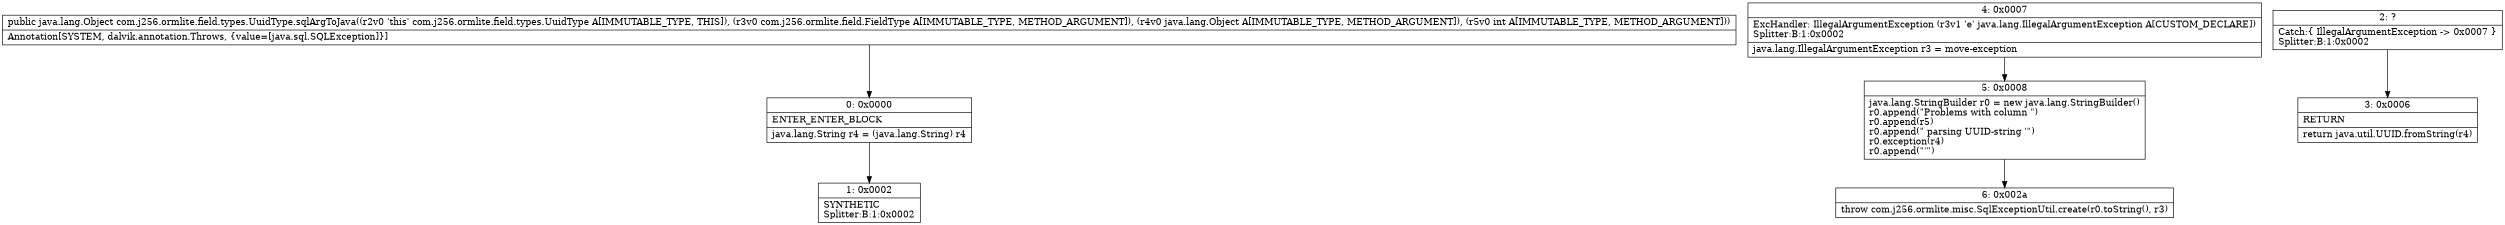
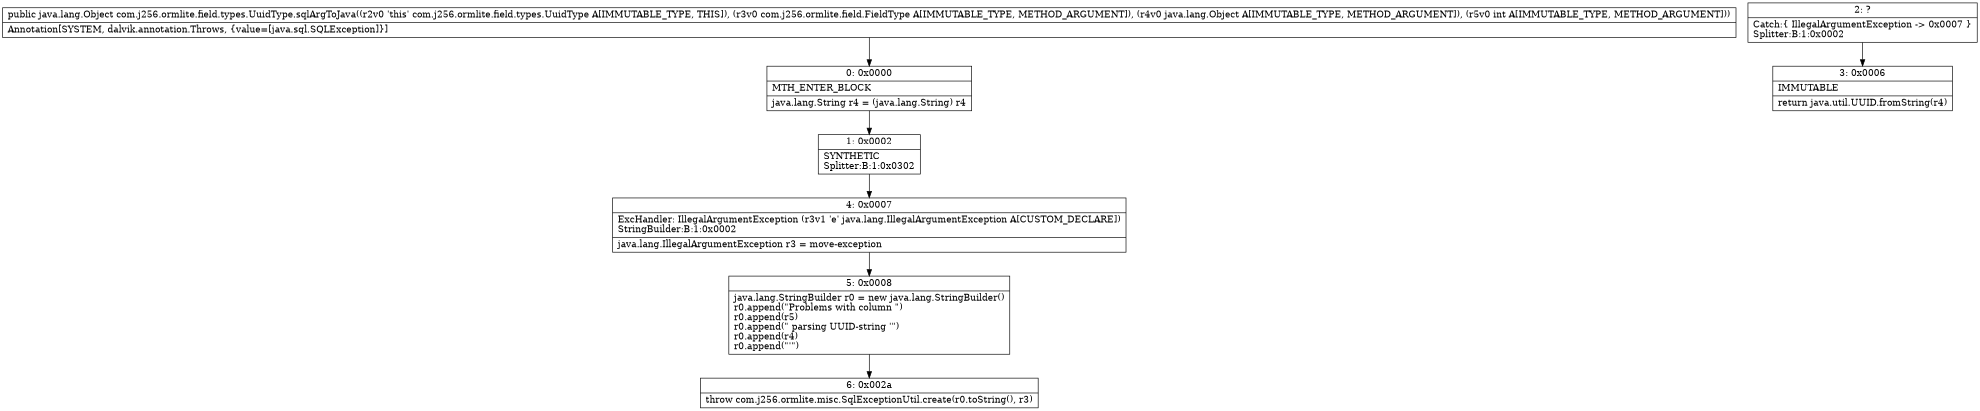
(1799, 35) -> (677, 230)
(827, 120) -> (822, 88)
(2324, 120) -> (1808, 88)
(1907, 142) -> (766, 337)
none -> (869, 183)
(869, 215) -> (869, 166)
